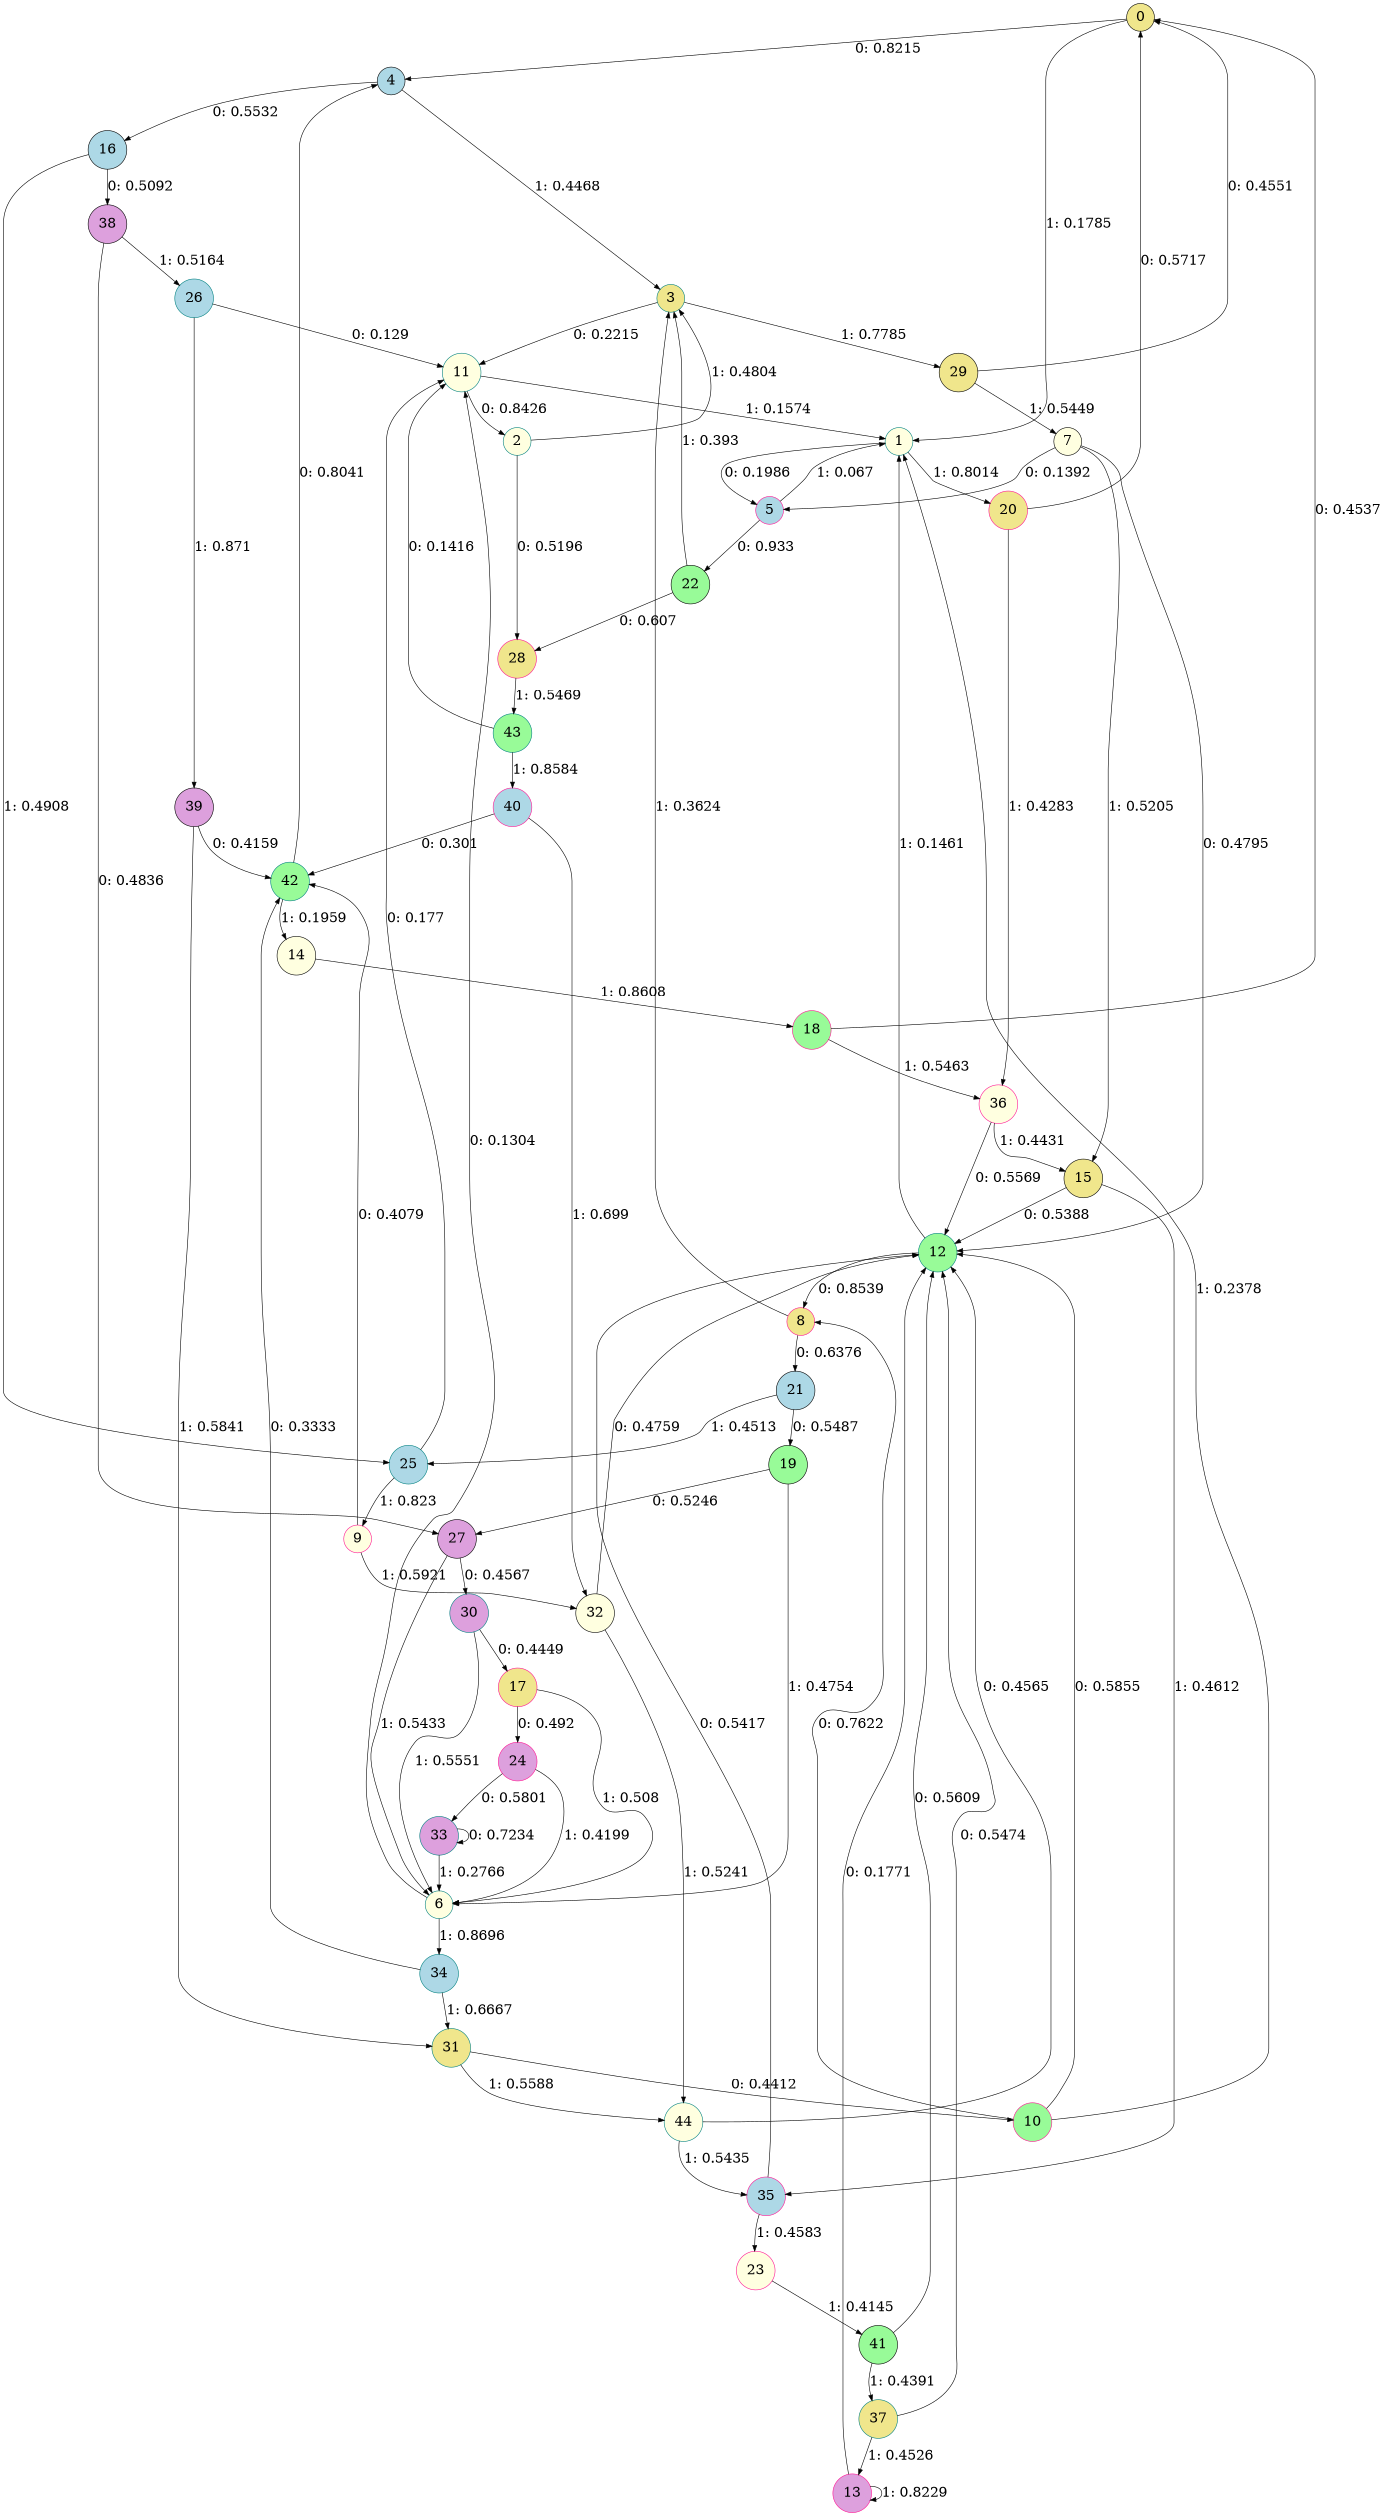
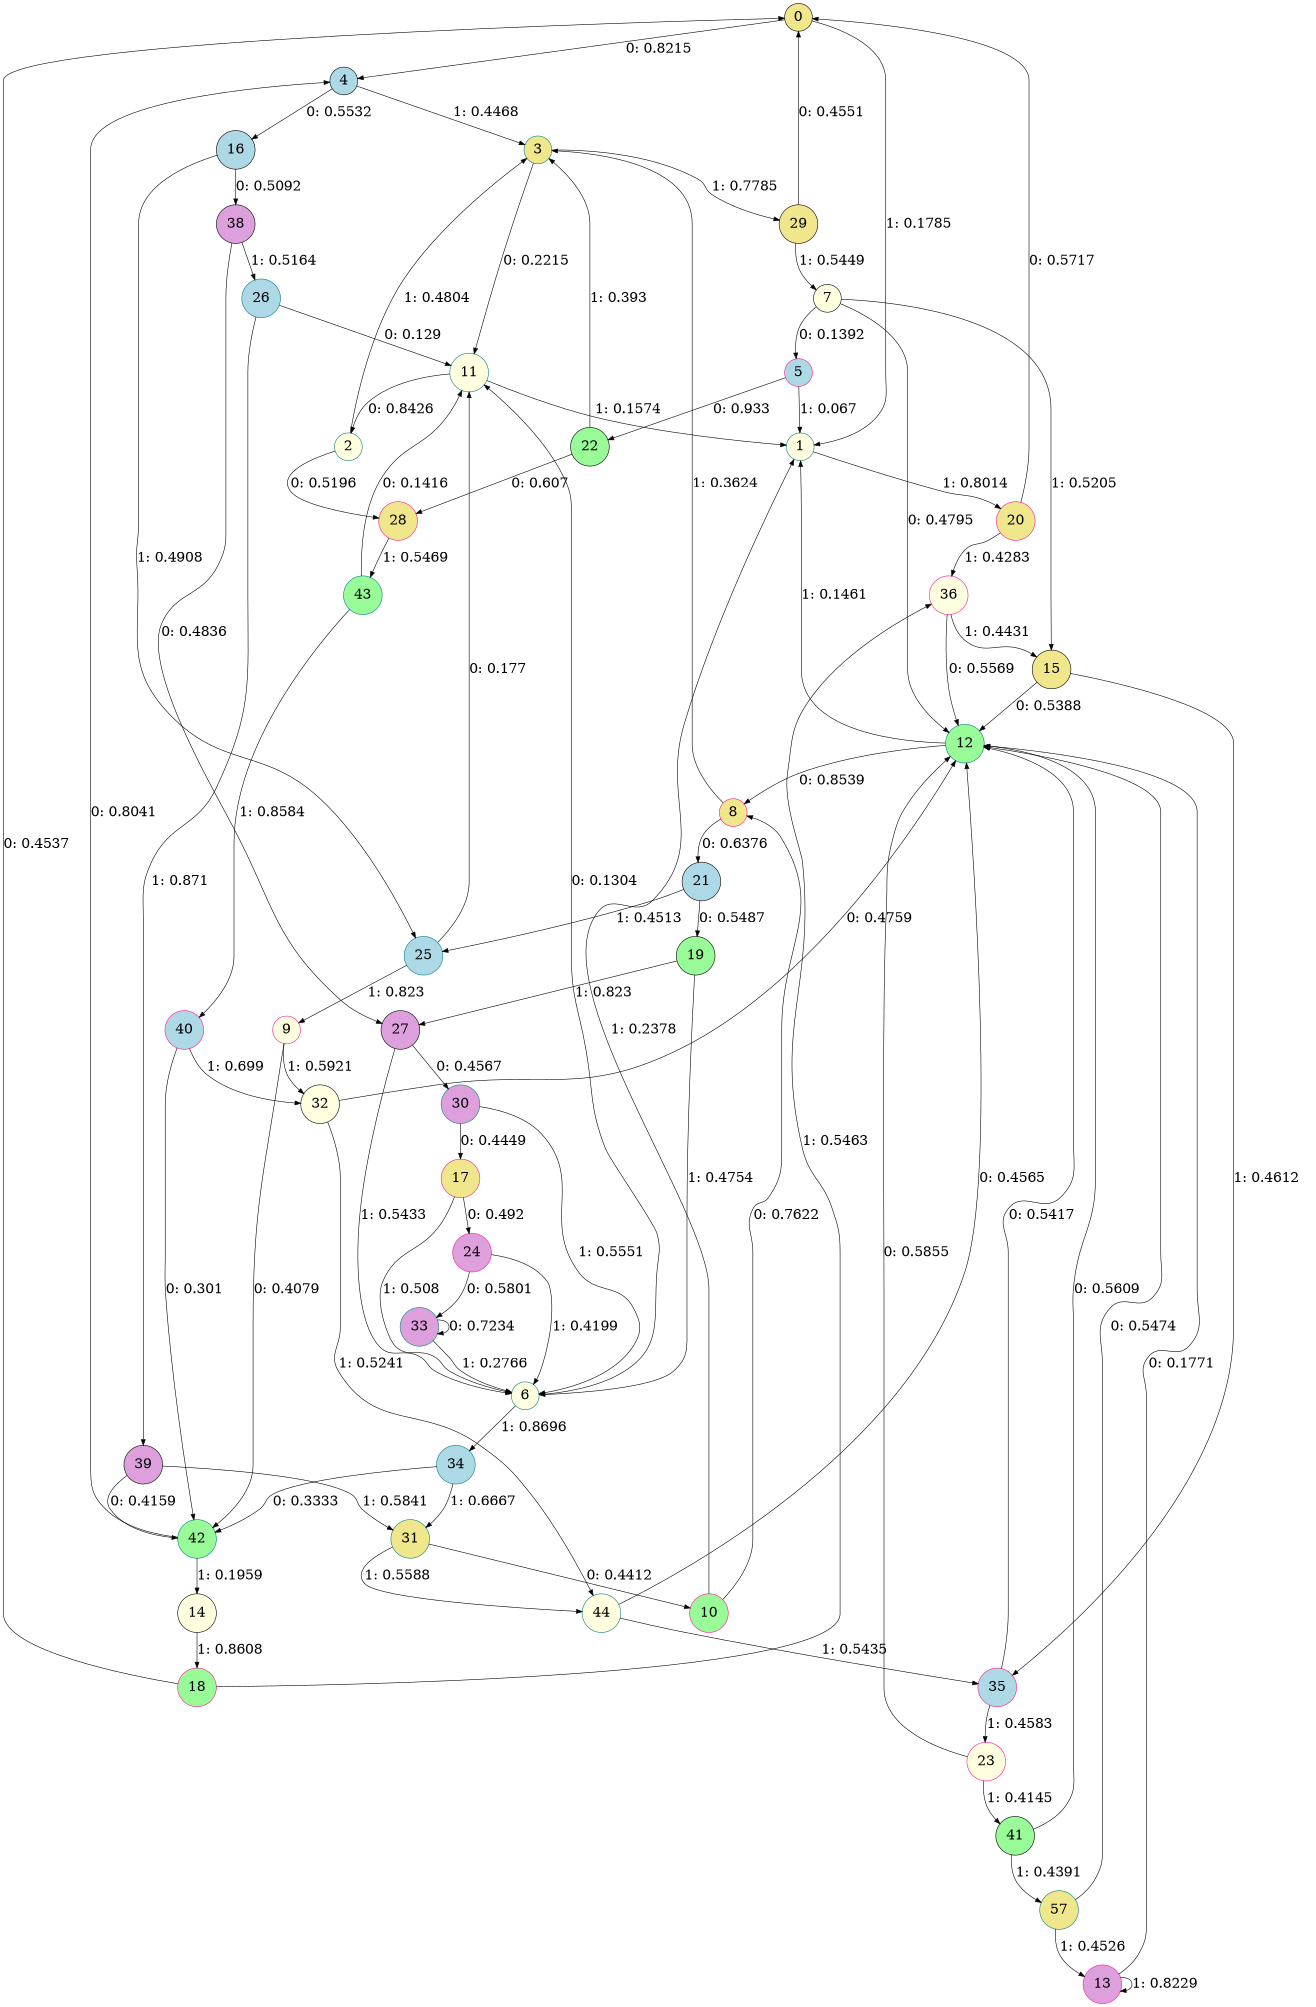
(778, 453) -> none
(692, 1502) -> (612, 993)
(1075, 1648) -> (884, 1273)
(878, 2419) -> (1059, 1910)
